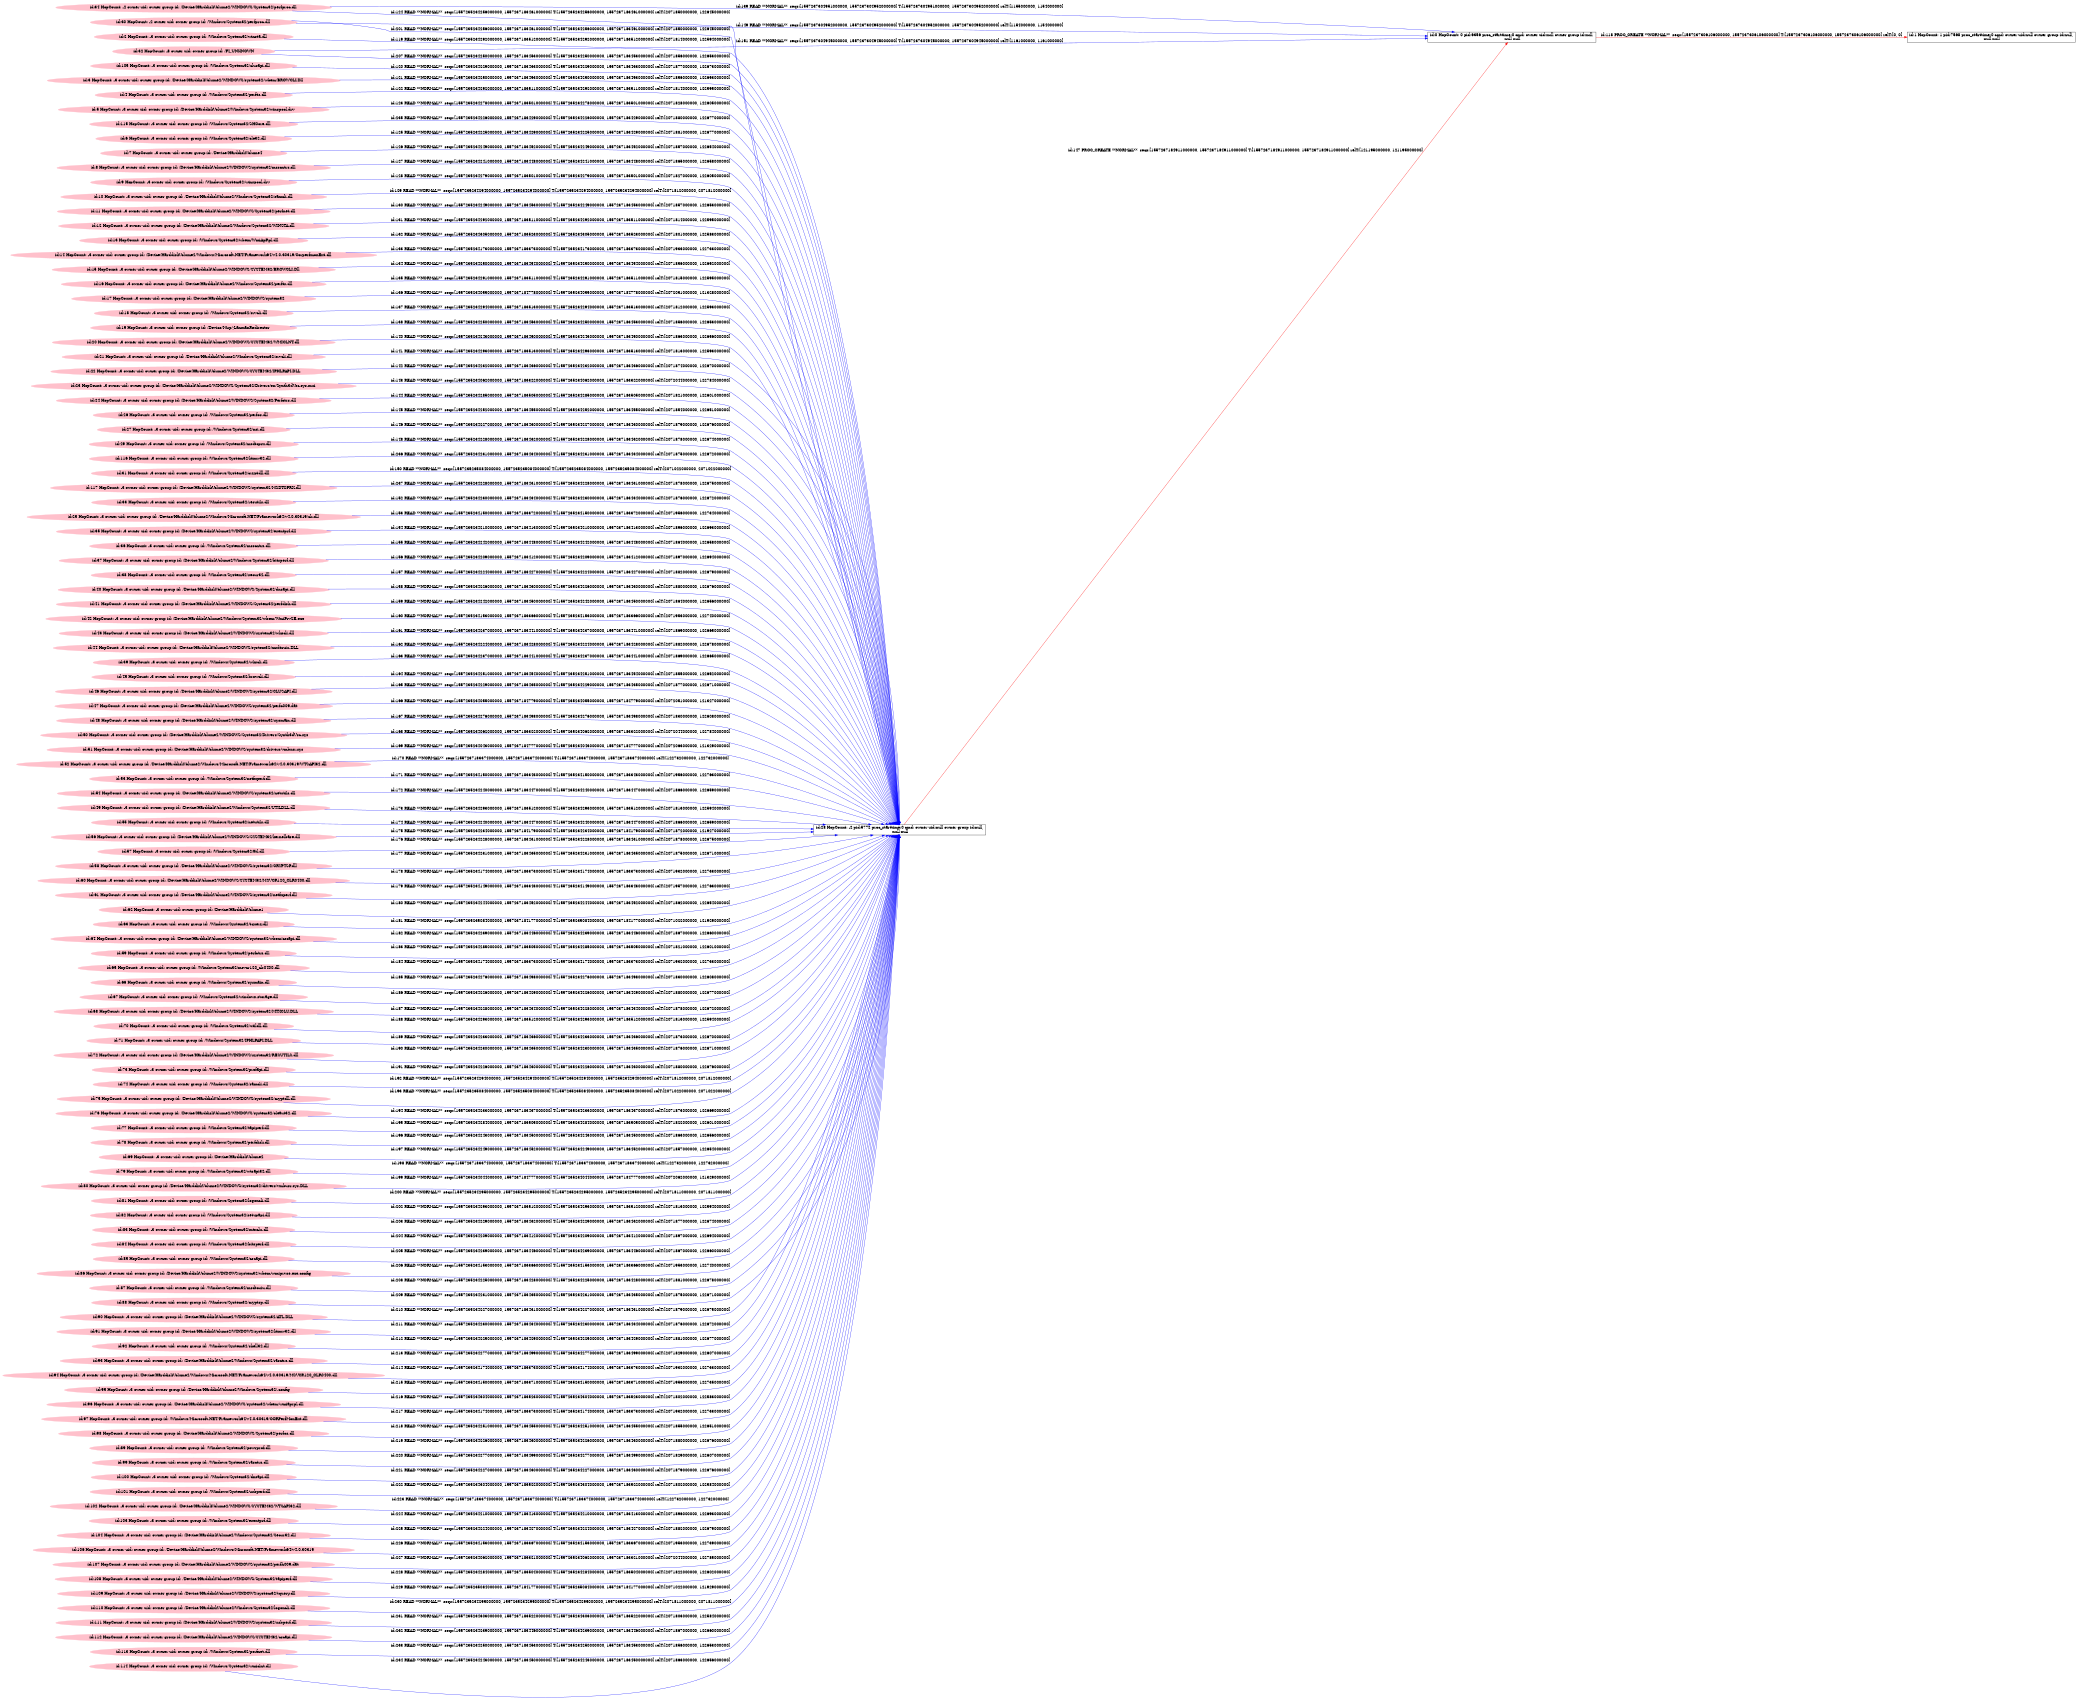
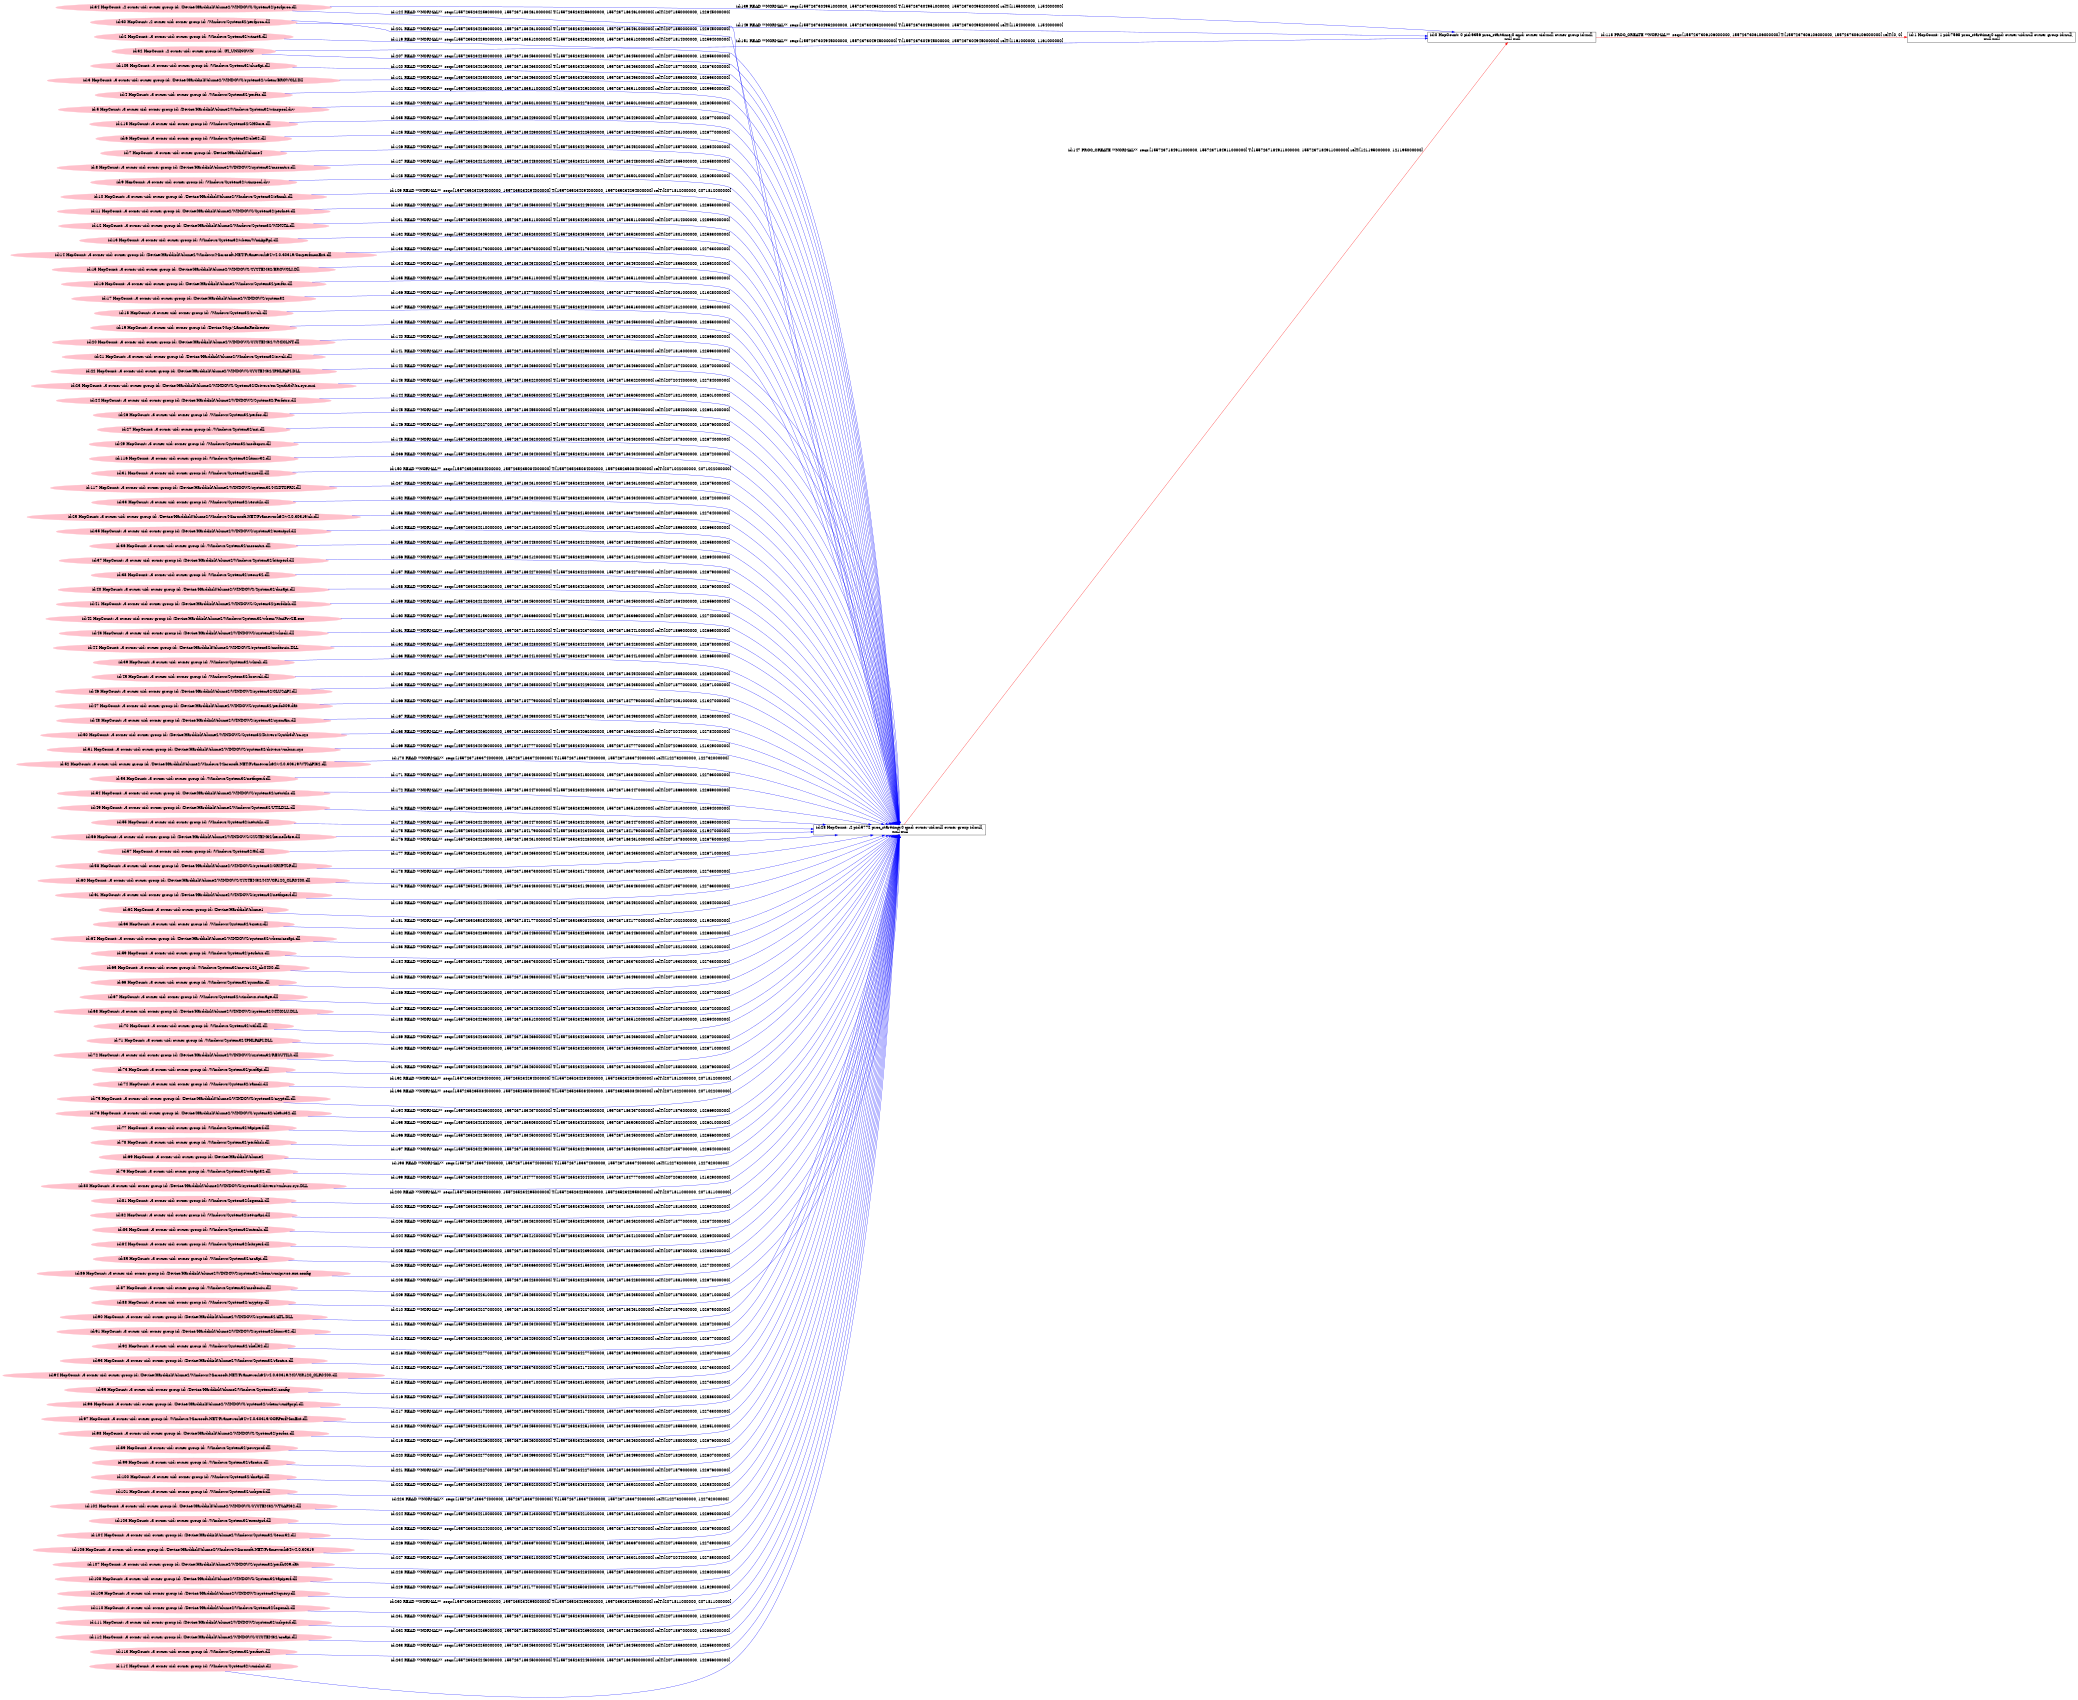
(194, 51) -> (194, 51)
